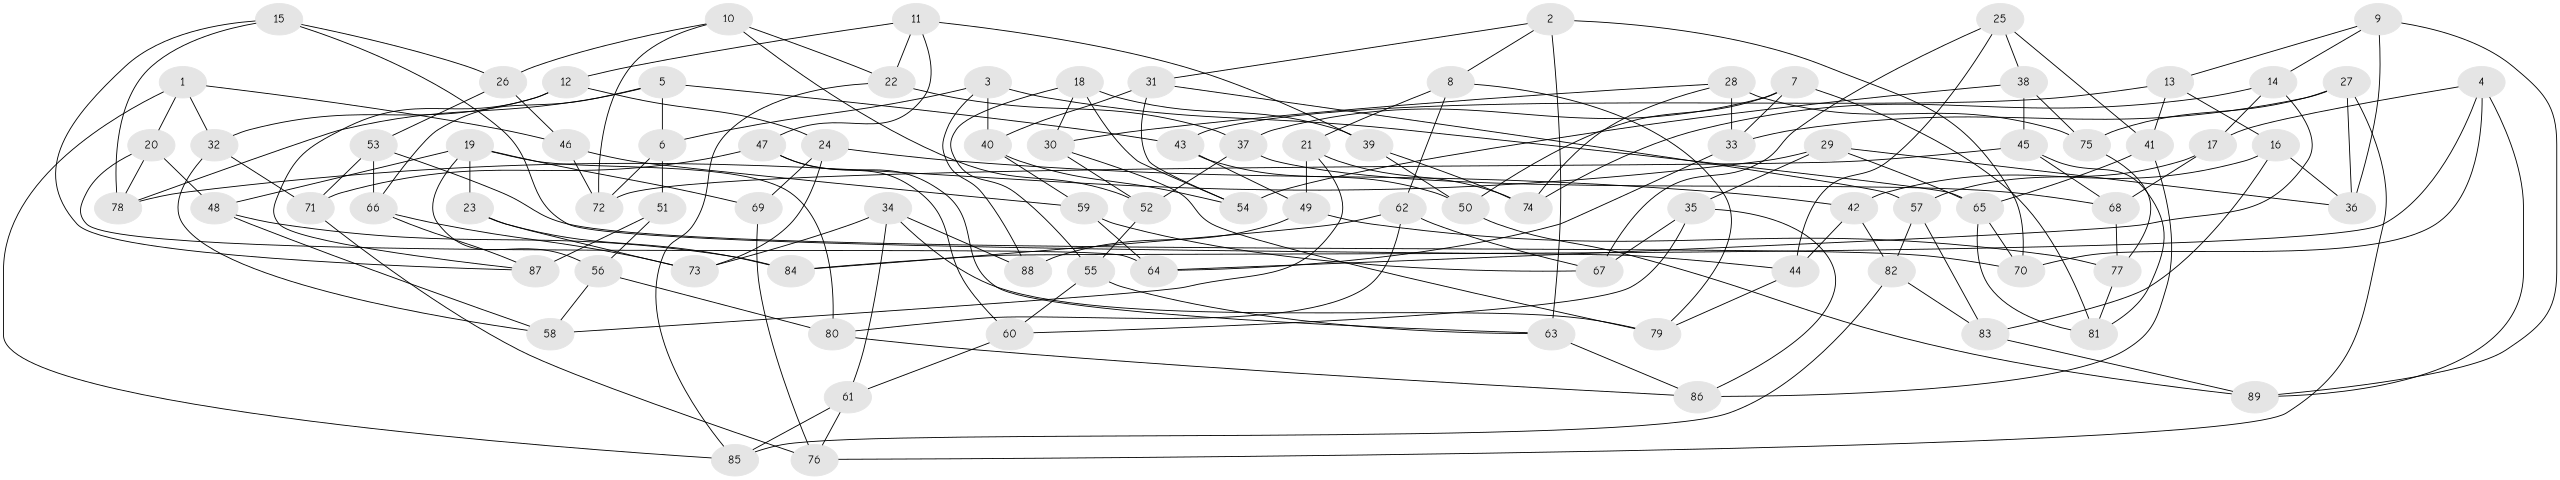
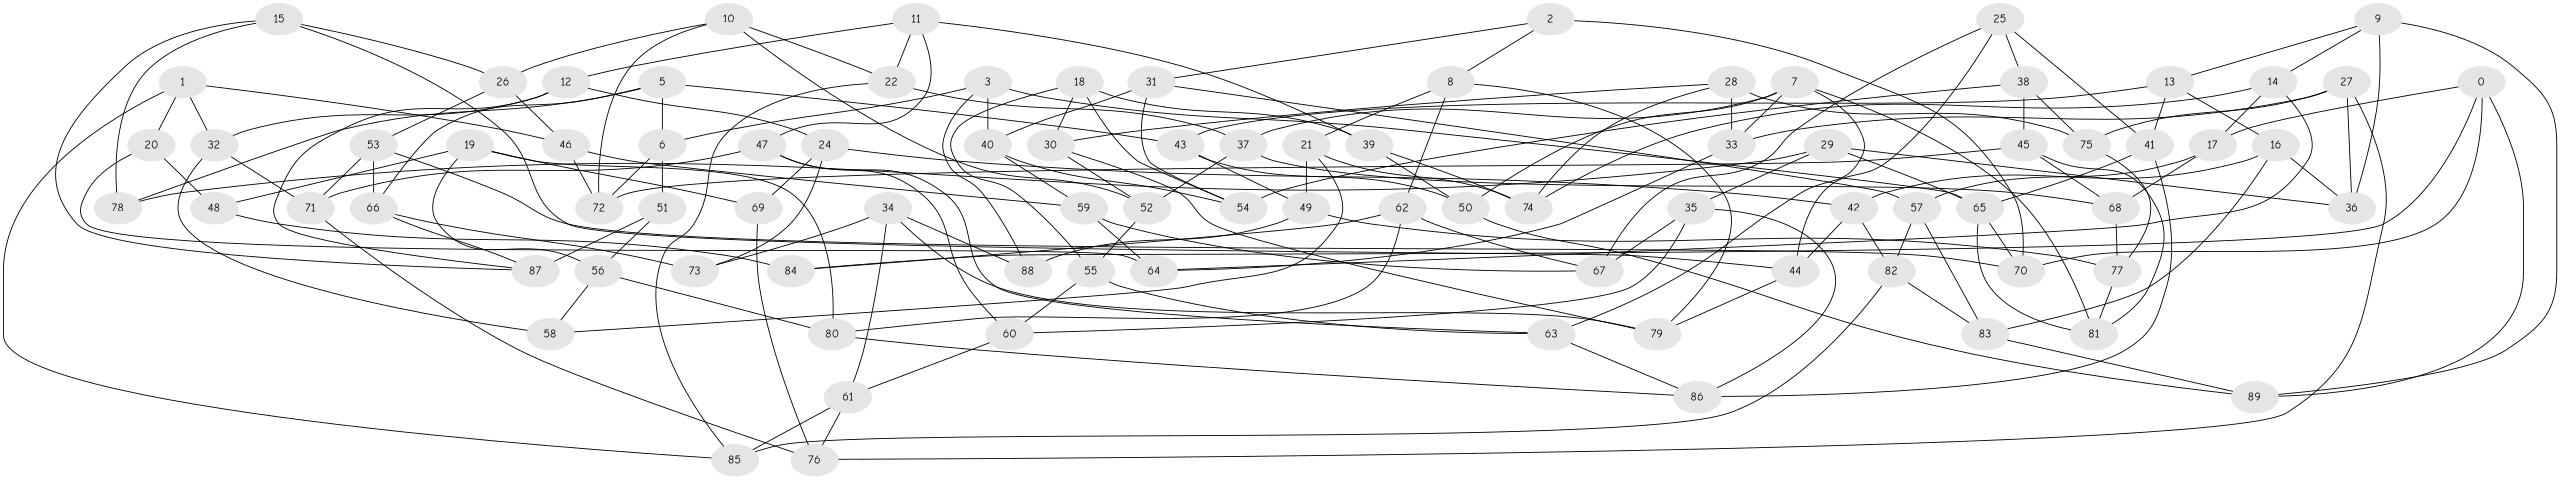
(2482, 82) -> (2482, 82)
(1560, 155) -> (1757, 222)
(135, 177) -> none
(470, 208) -> none
(381, 273) -> none
